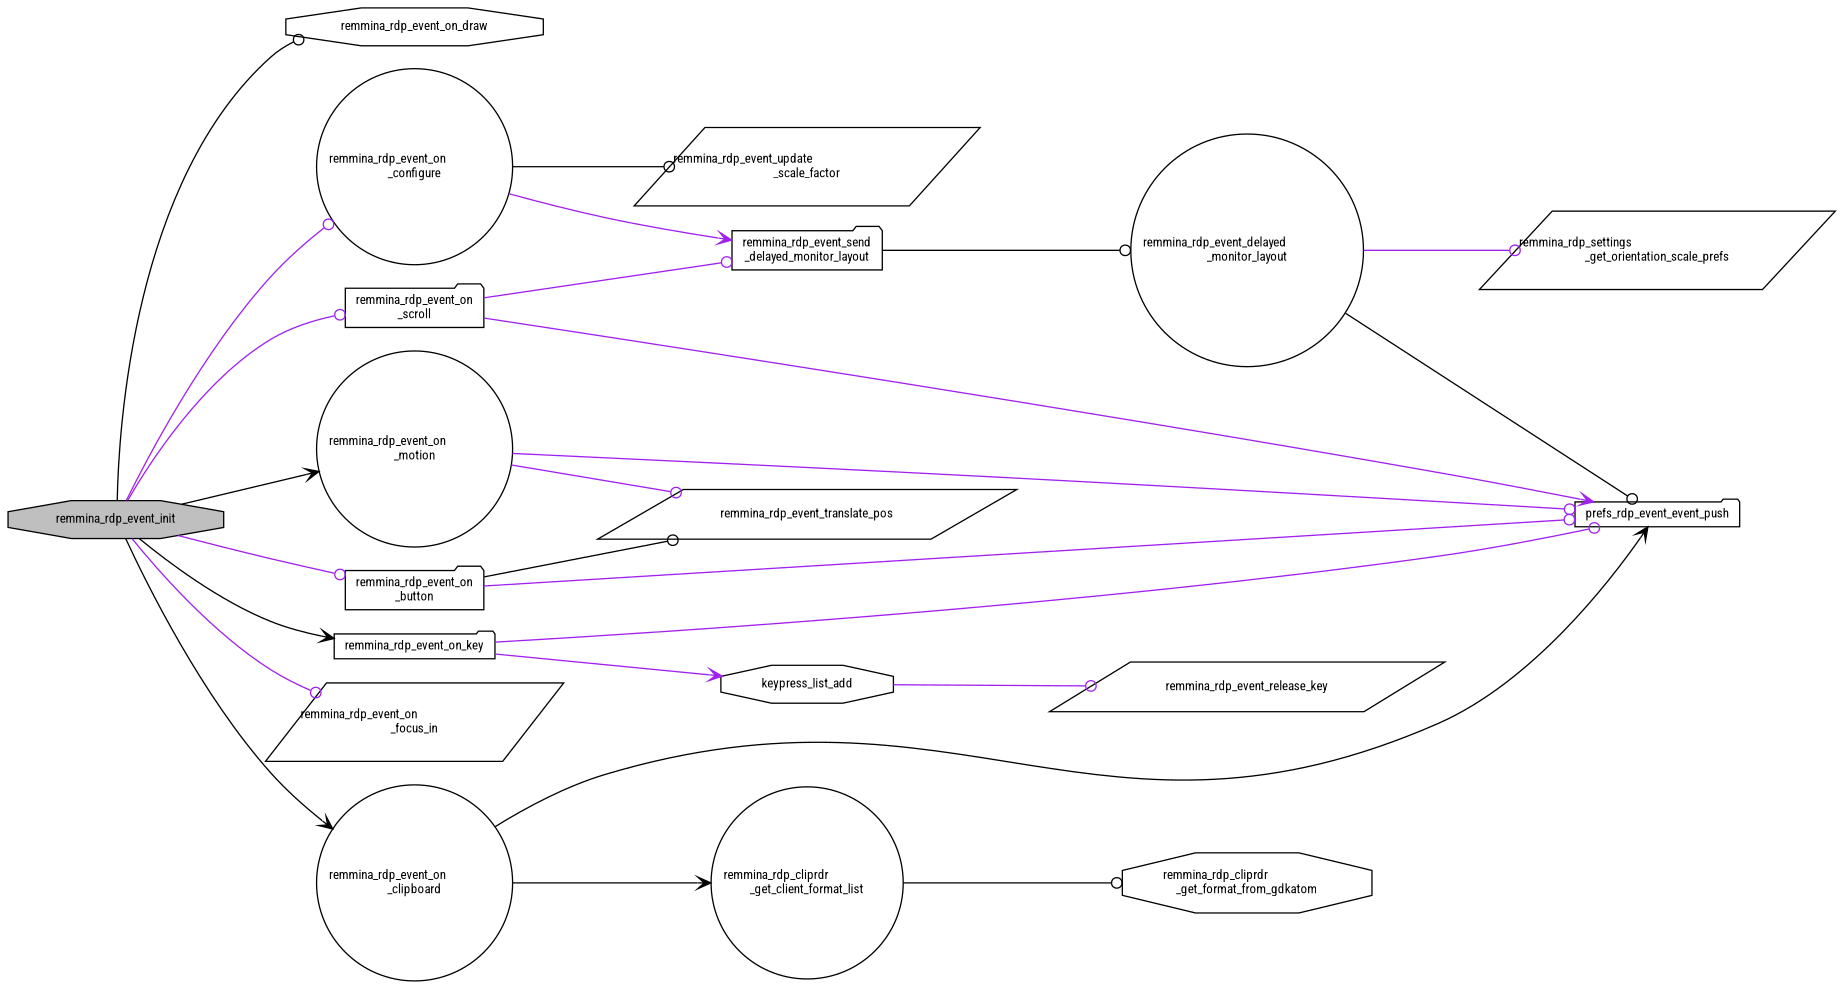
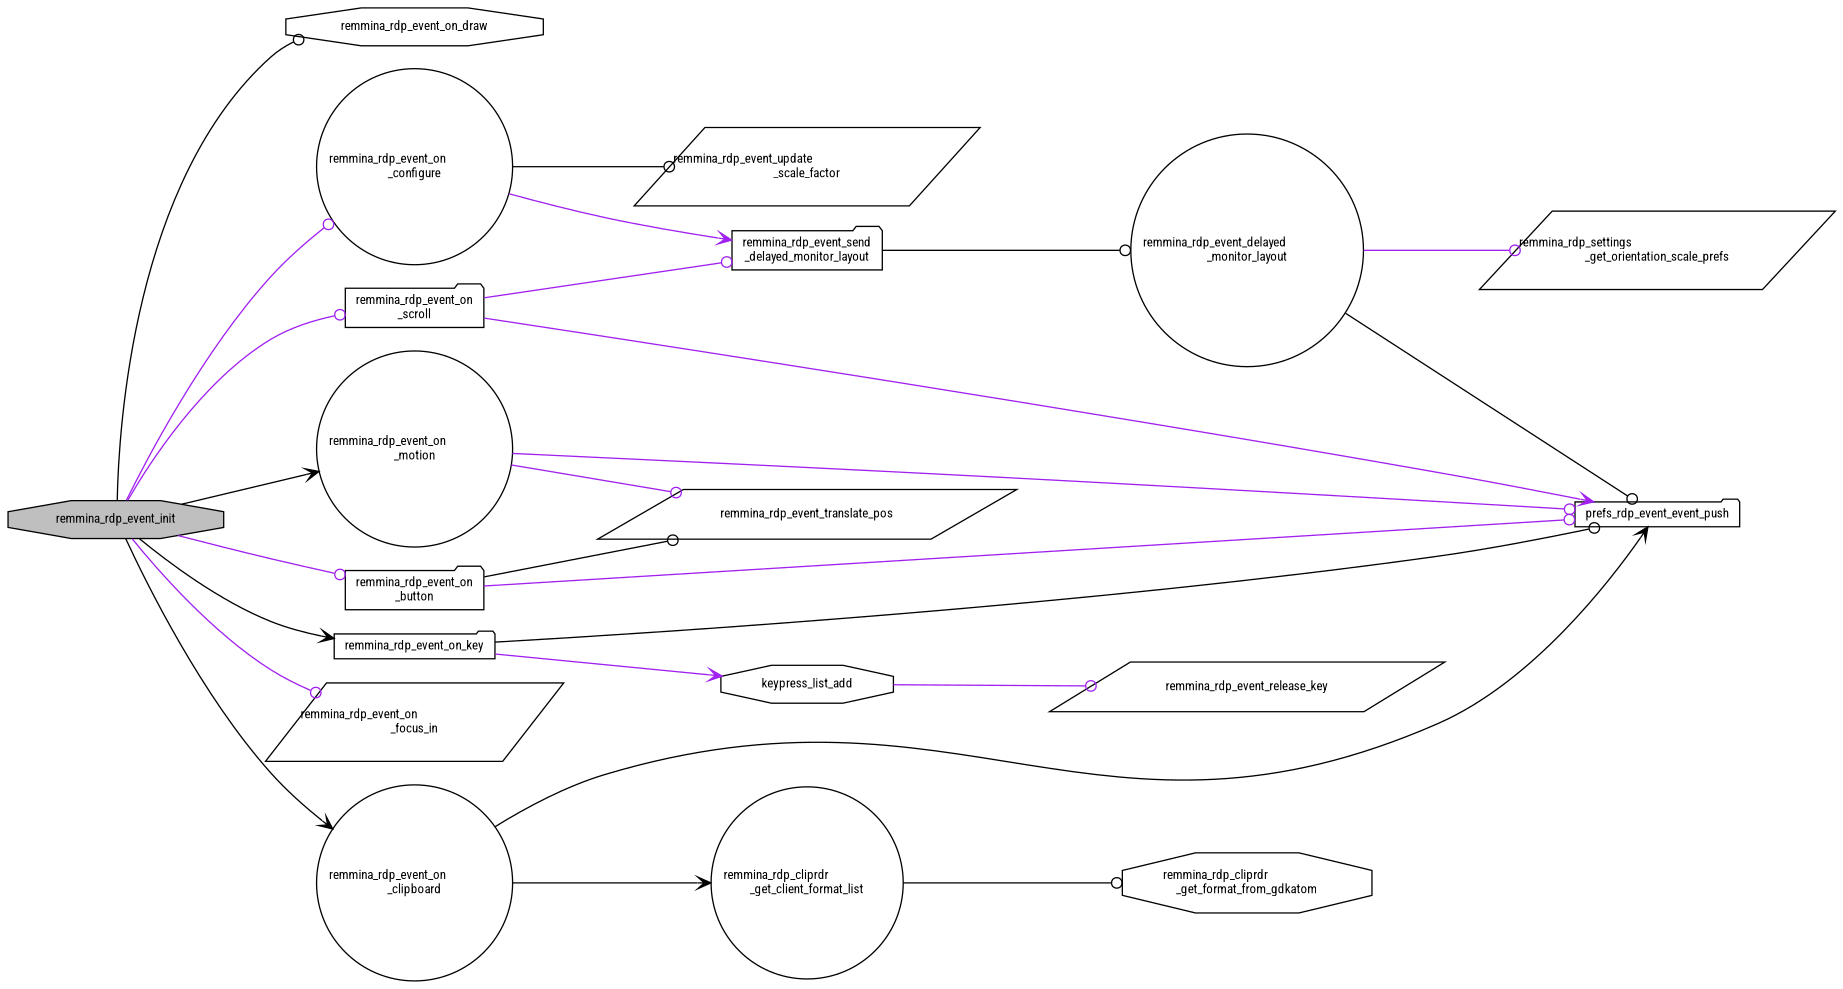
(1044, 601) -> (1044, 601)
